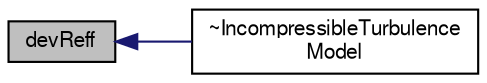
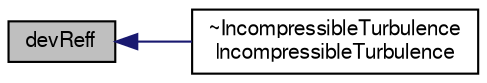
(335, 42) -> (335, 42)
